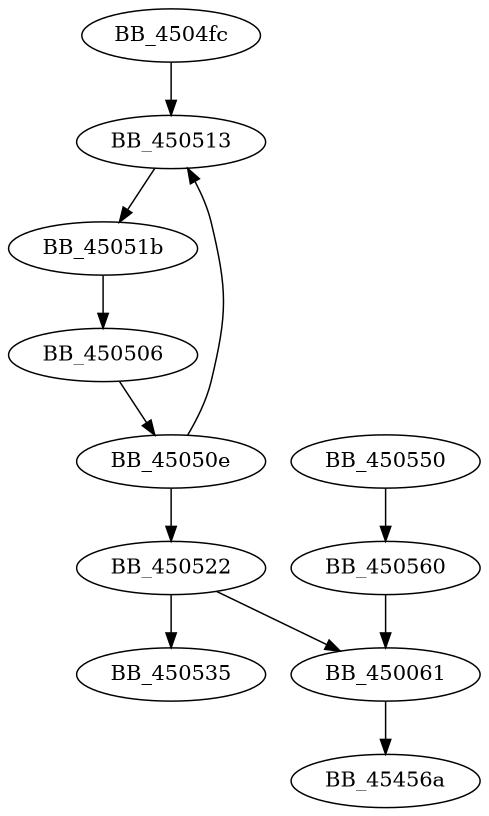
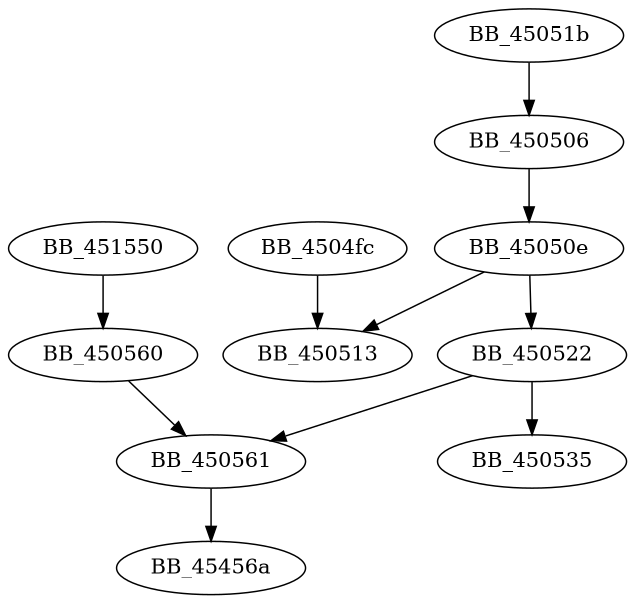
(141, 189) -> none
(386, 462) -> (103, 248)
(386, 674) -> (211, 462)
